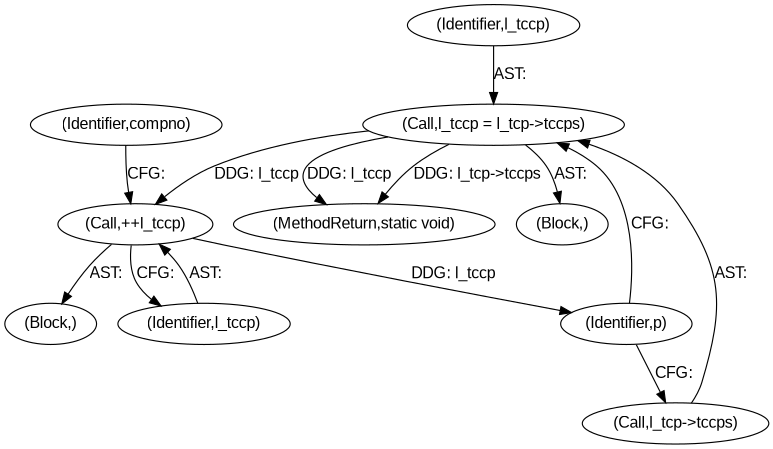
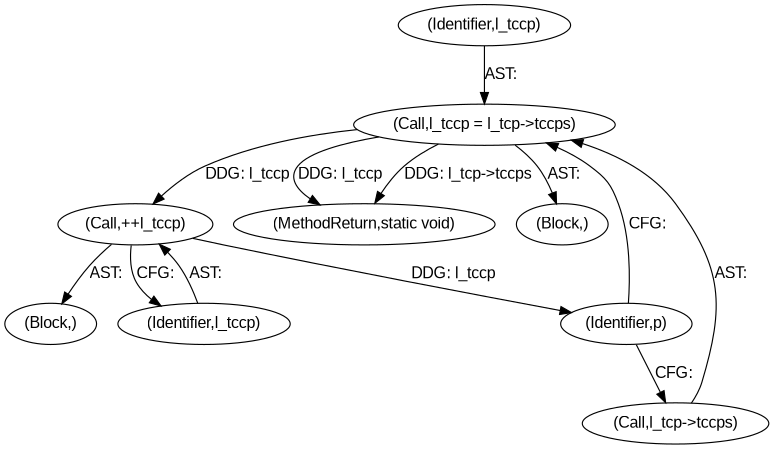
(126, 125) -> none
